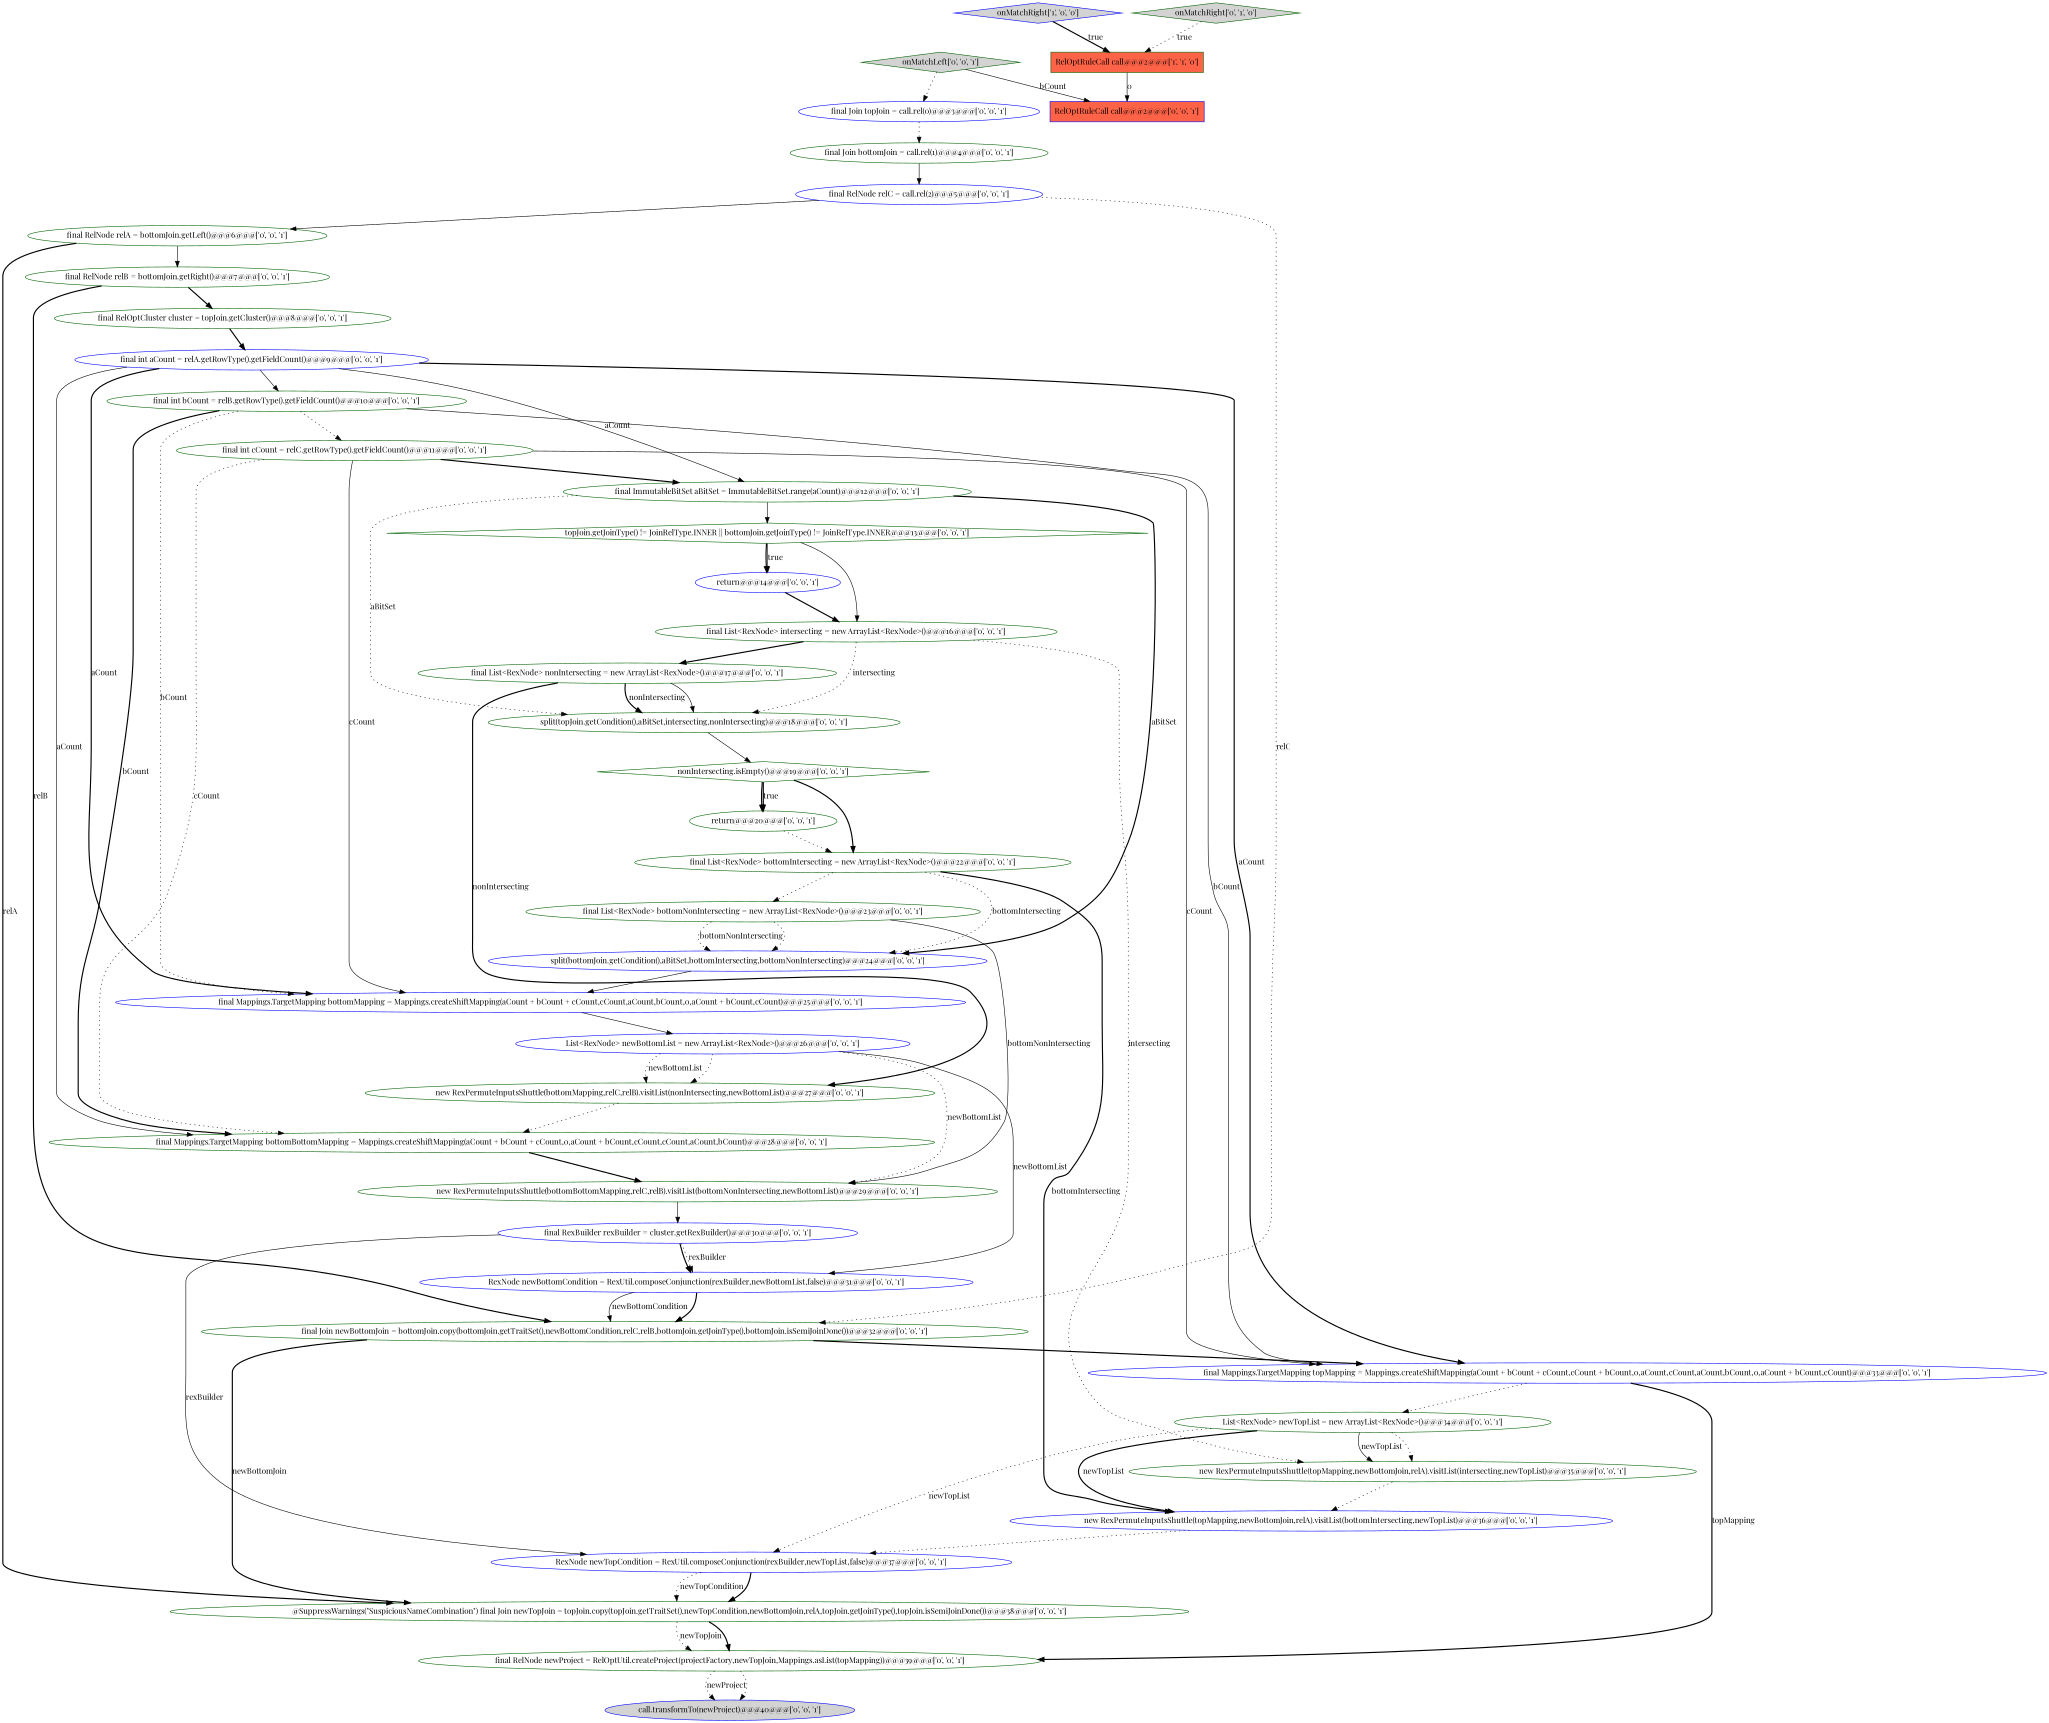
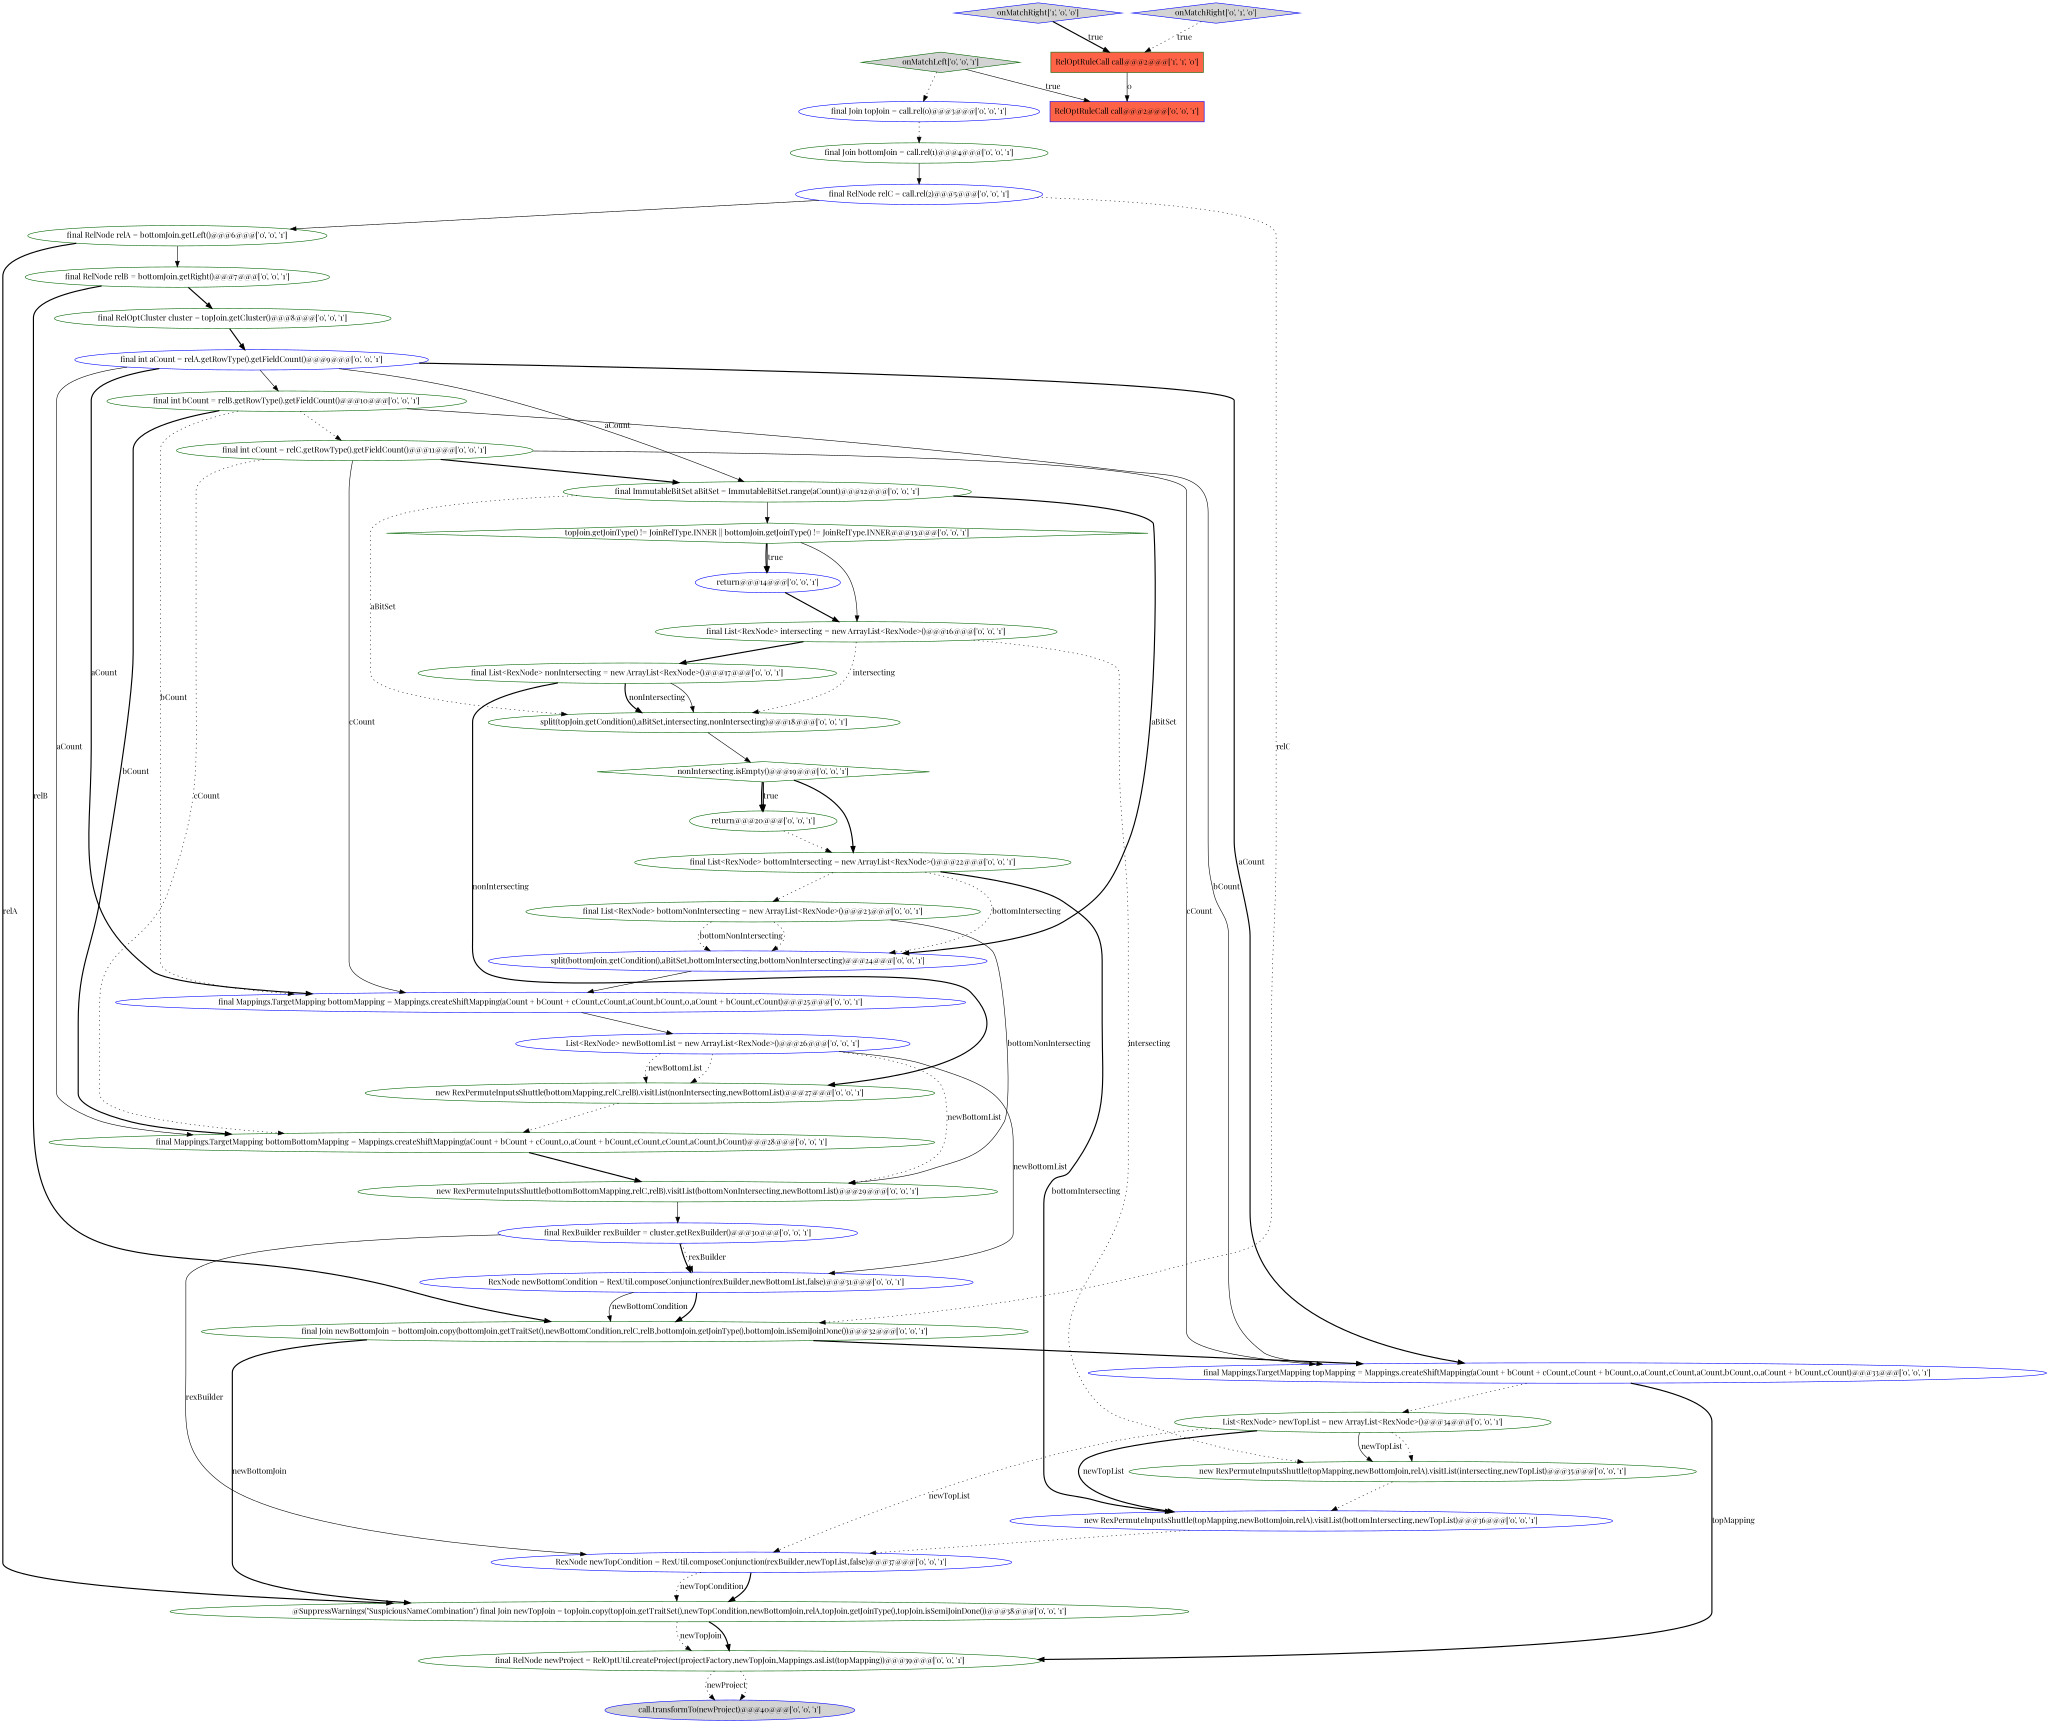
(1216, 13) -> (1216, 13)
(1053, 87) -> (1053, 87)
